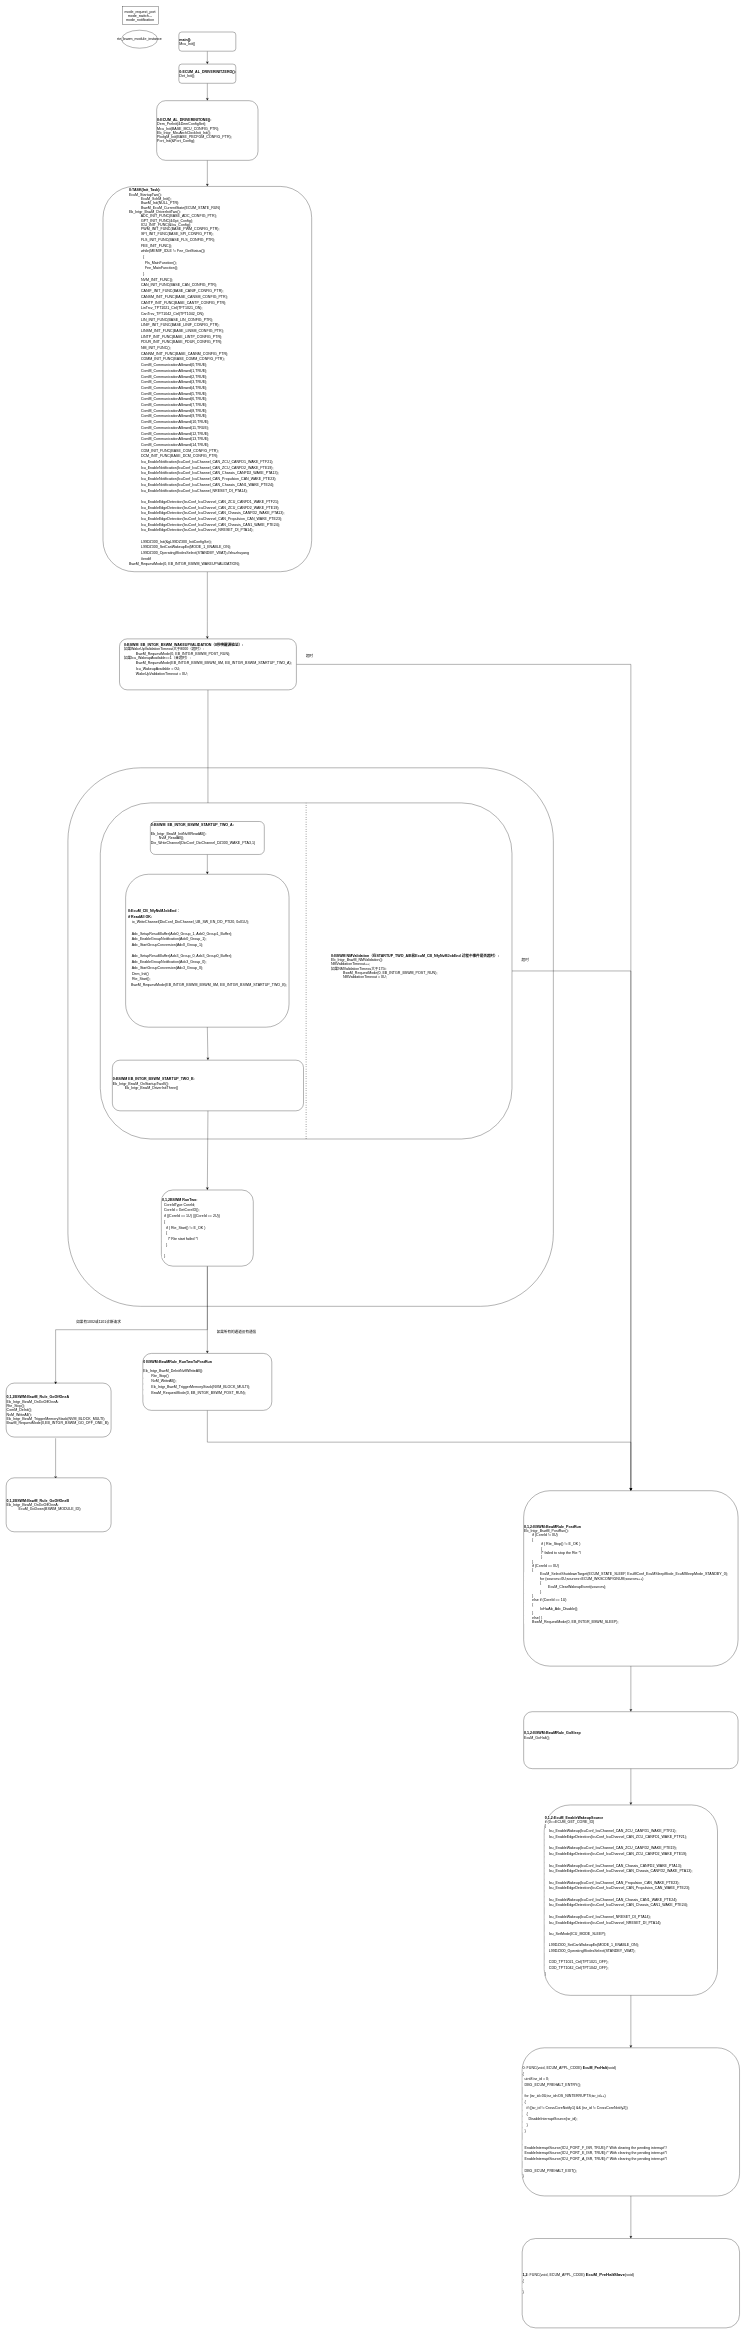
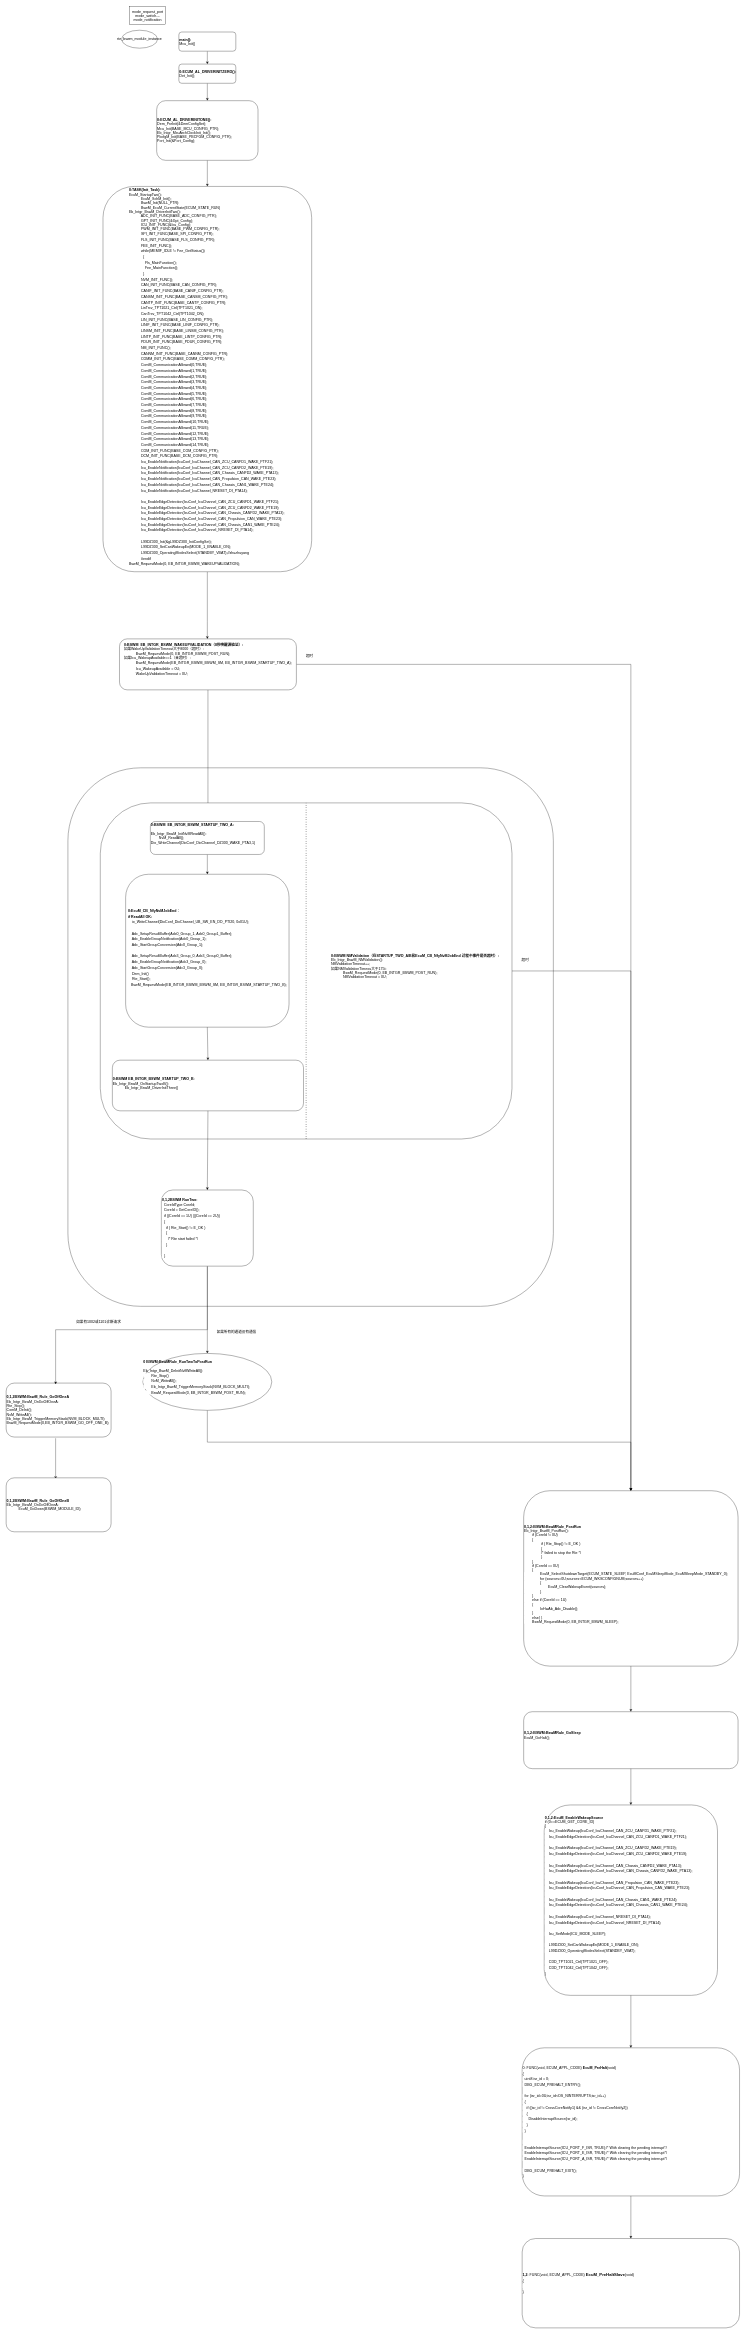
(140, 15) -> (148, 15)
(207, 1382) -> (207, 1382)
